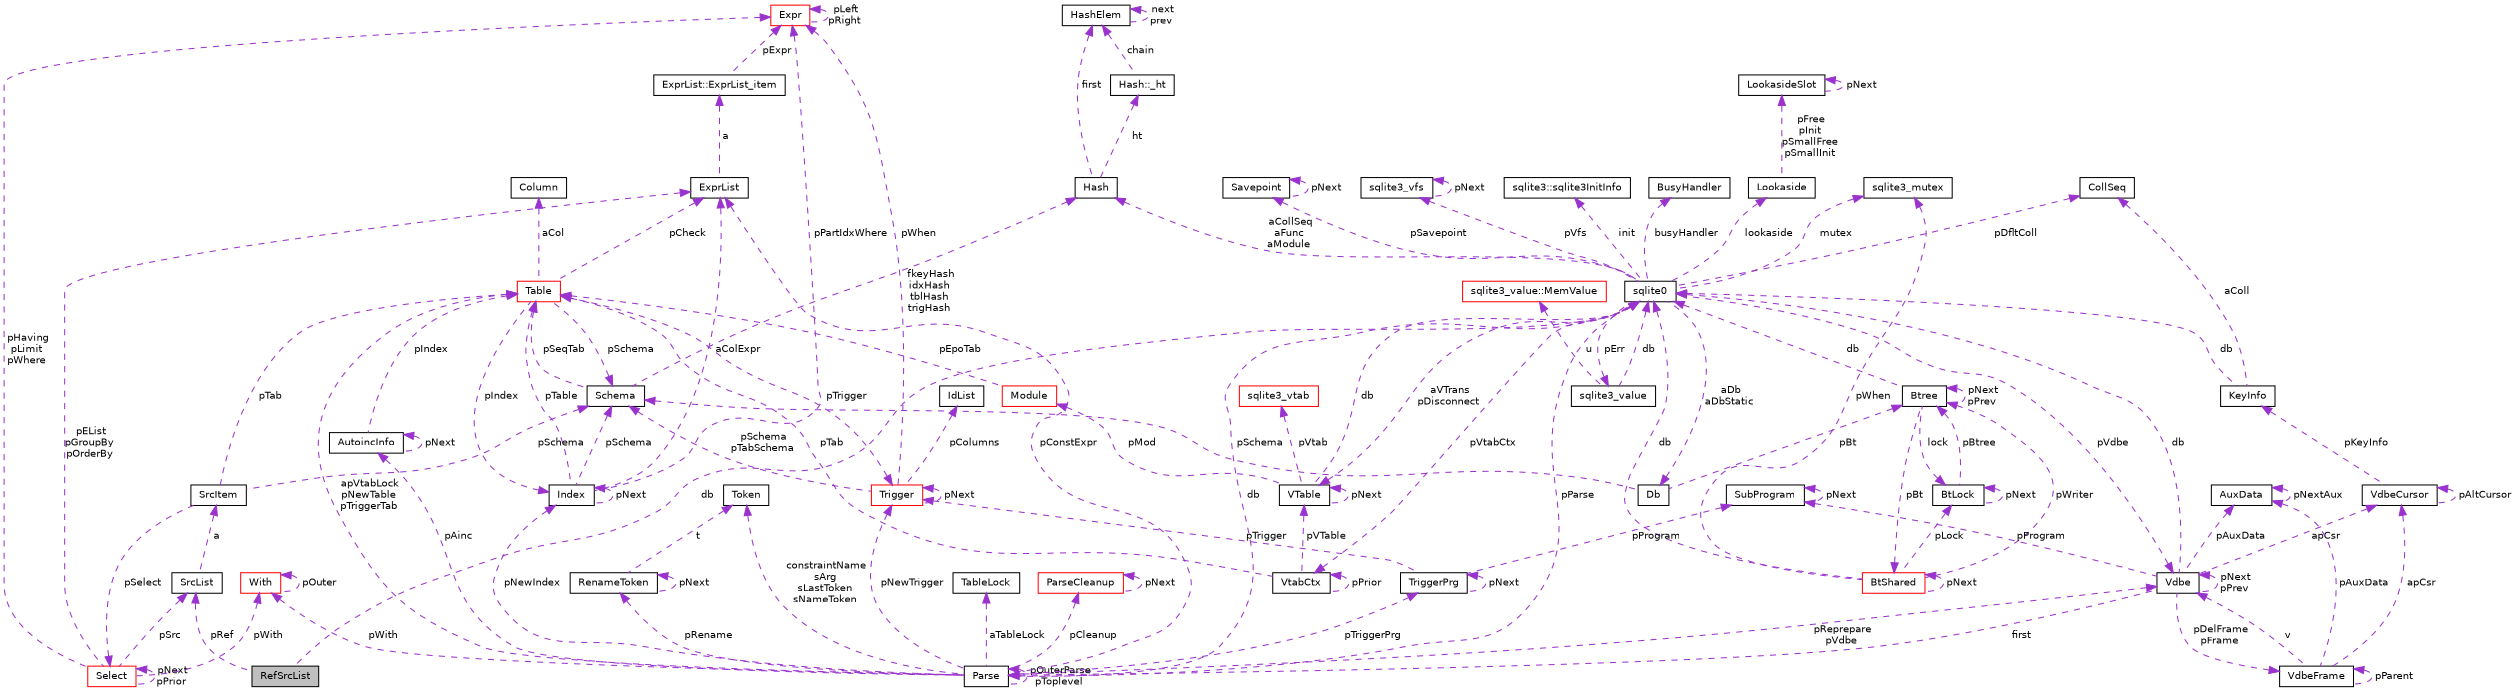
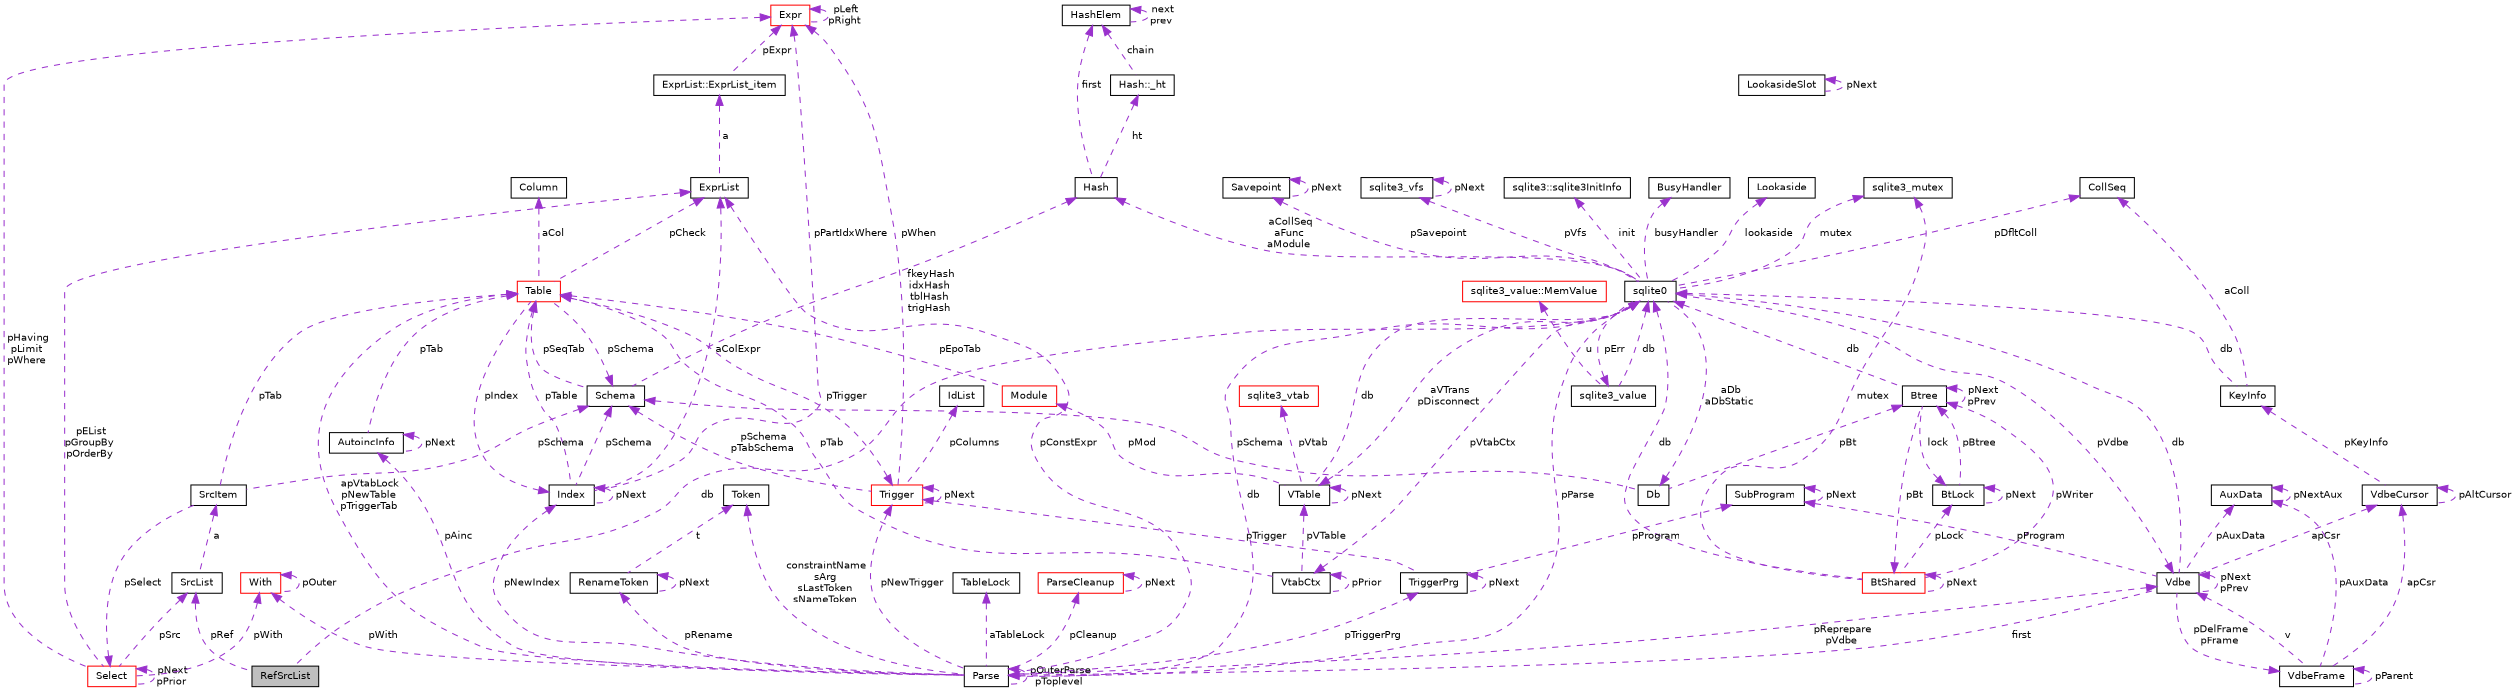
(1782, 142) -> none
(430, 349) -> (430, 349)
(1872, 396) -> (1872, 396)
